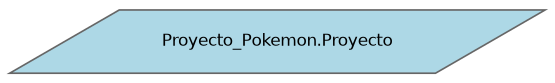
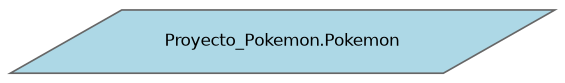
(277, 42) -> (283, 42)
